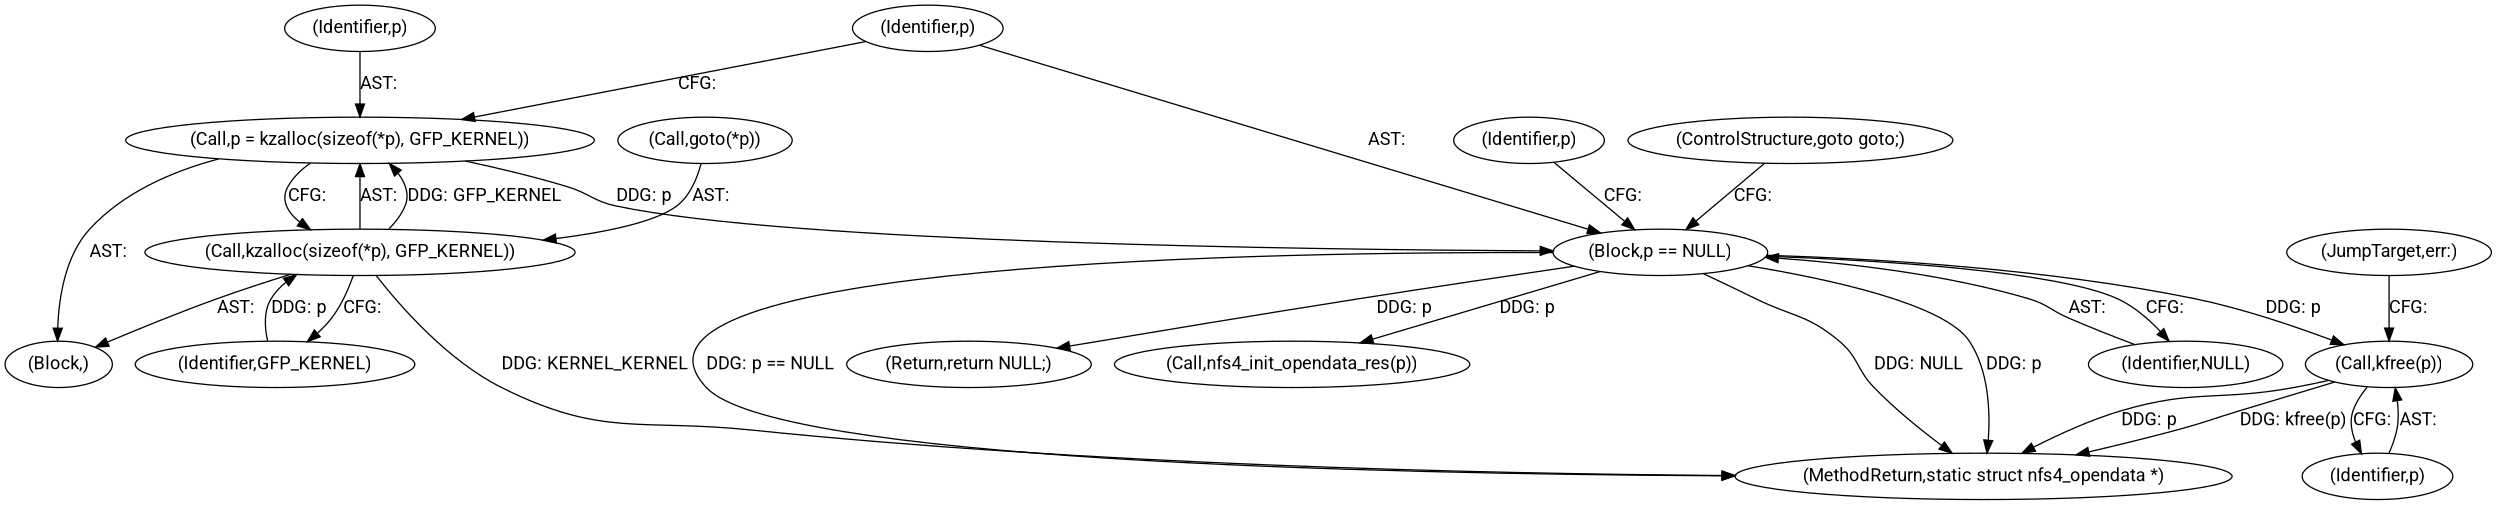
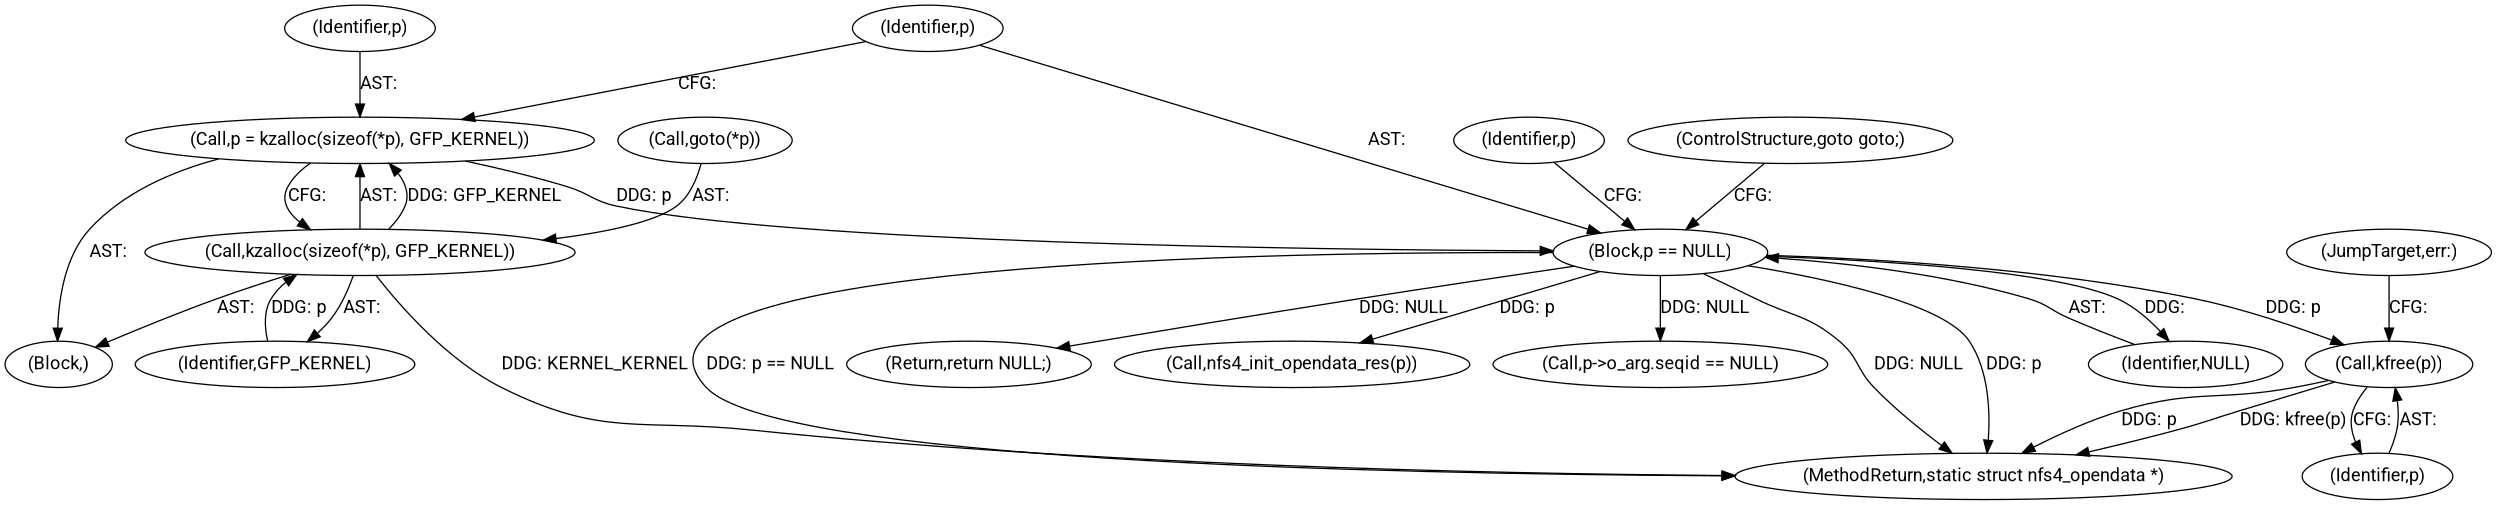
(365, 308) -> (365, 308)
(1404, 308) -> (1404, 308)
(2168, 308) -> (2168, 308)
none -> (1660, 364)
